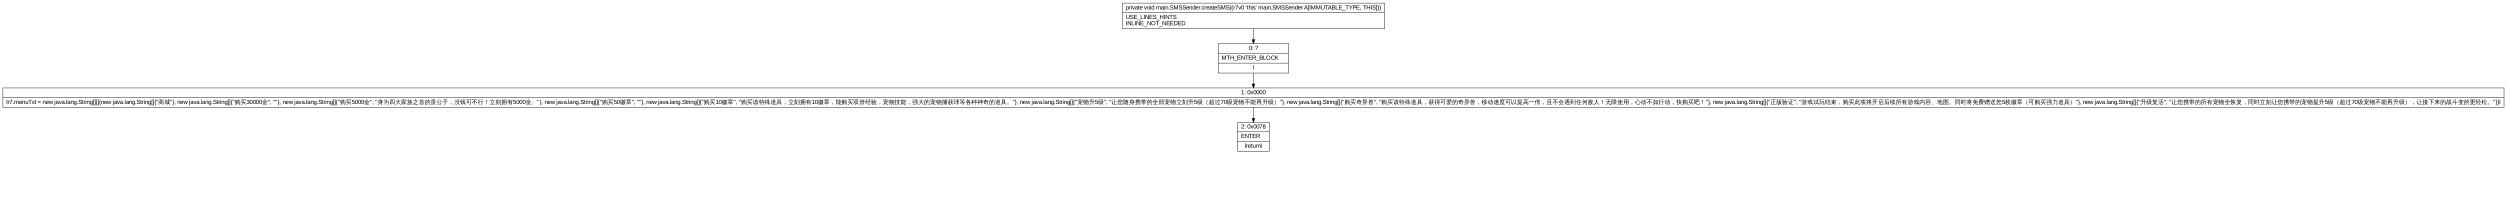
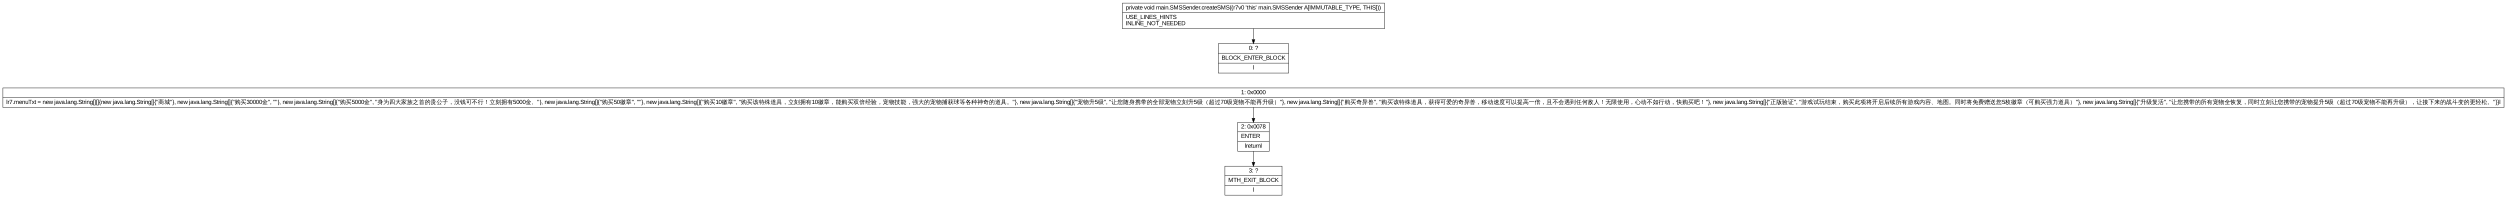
(1250, 58) -> (1253, 58)
(1253, 78) -> none
none -> (1253, 181)
